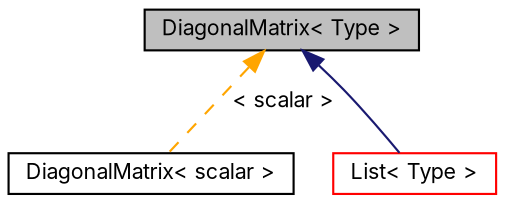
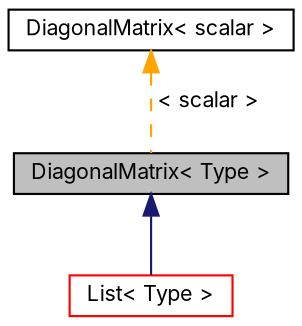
(209, 110) -> (151, 113)
